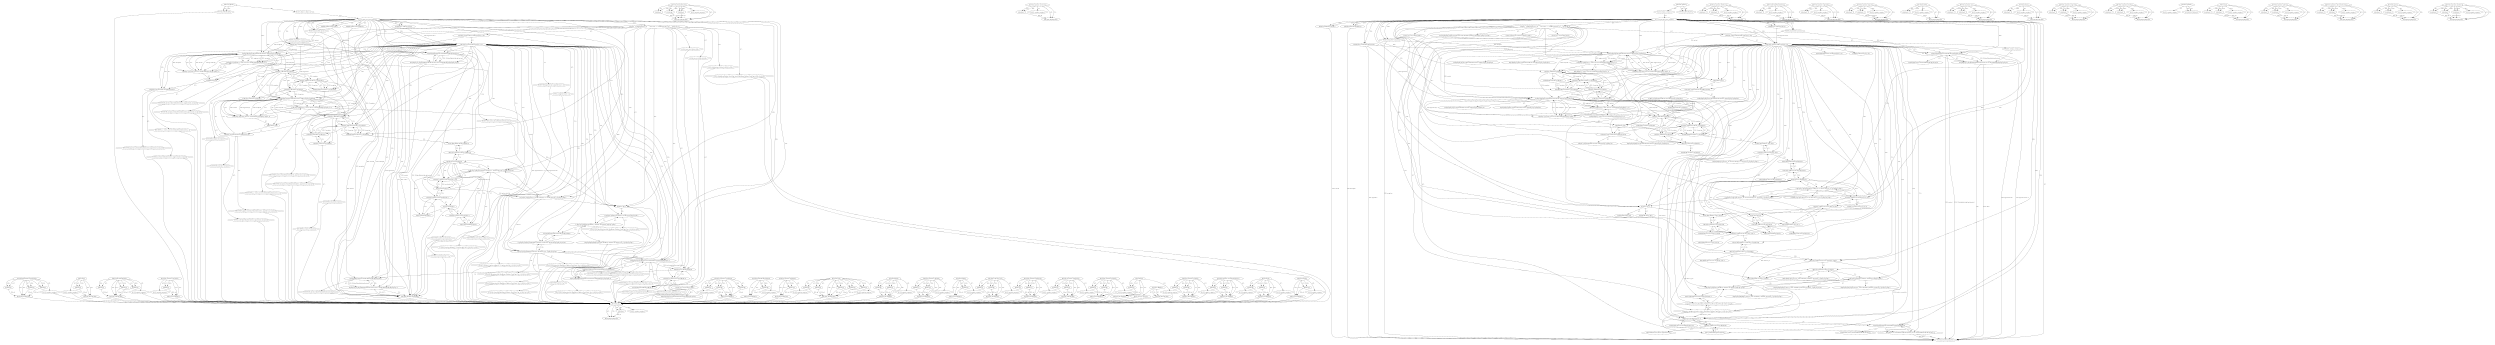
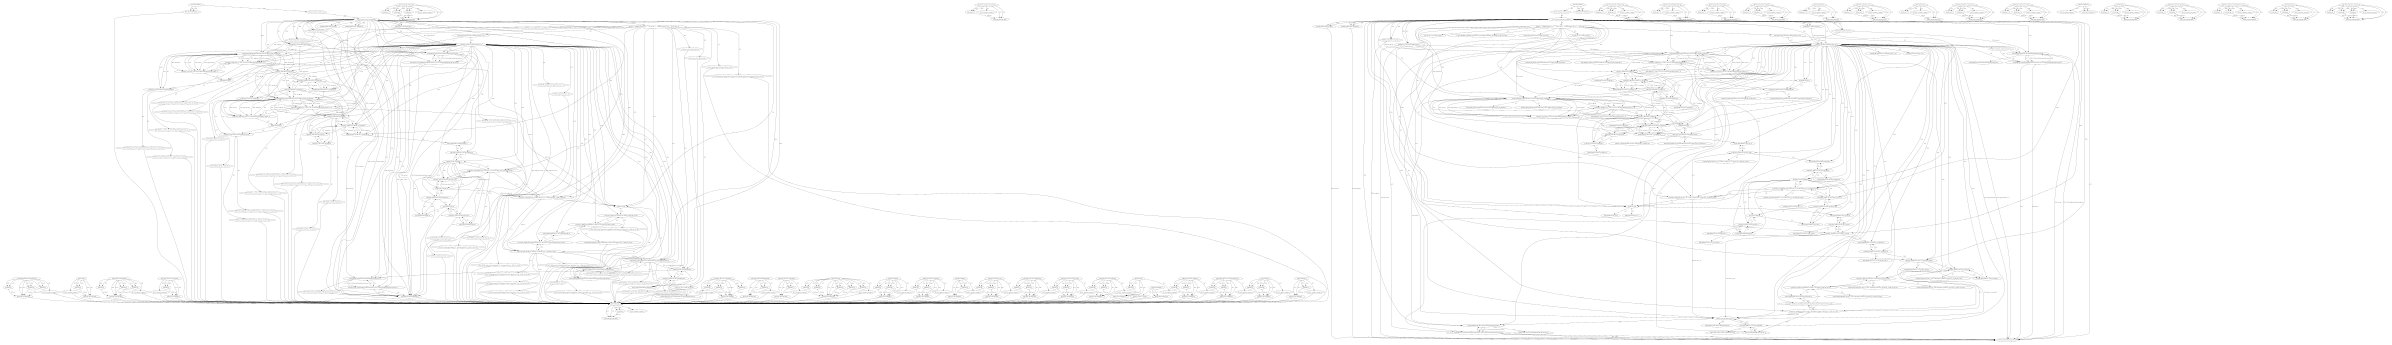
none -> (1916, 270)
